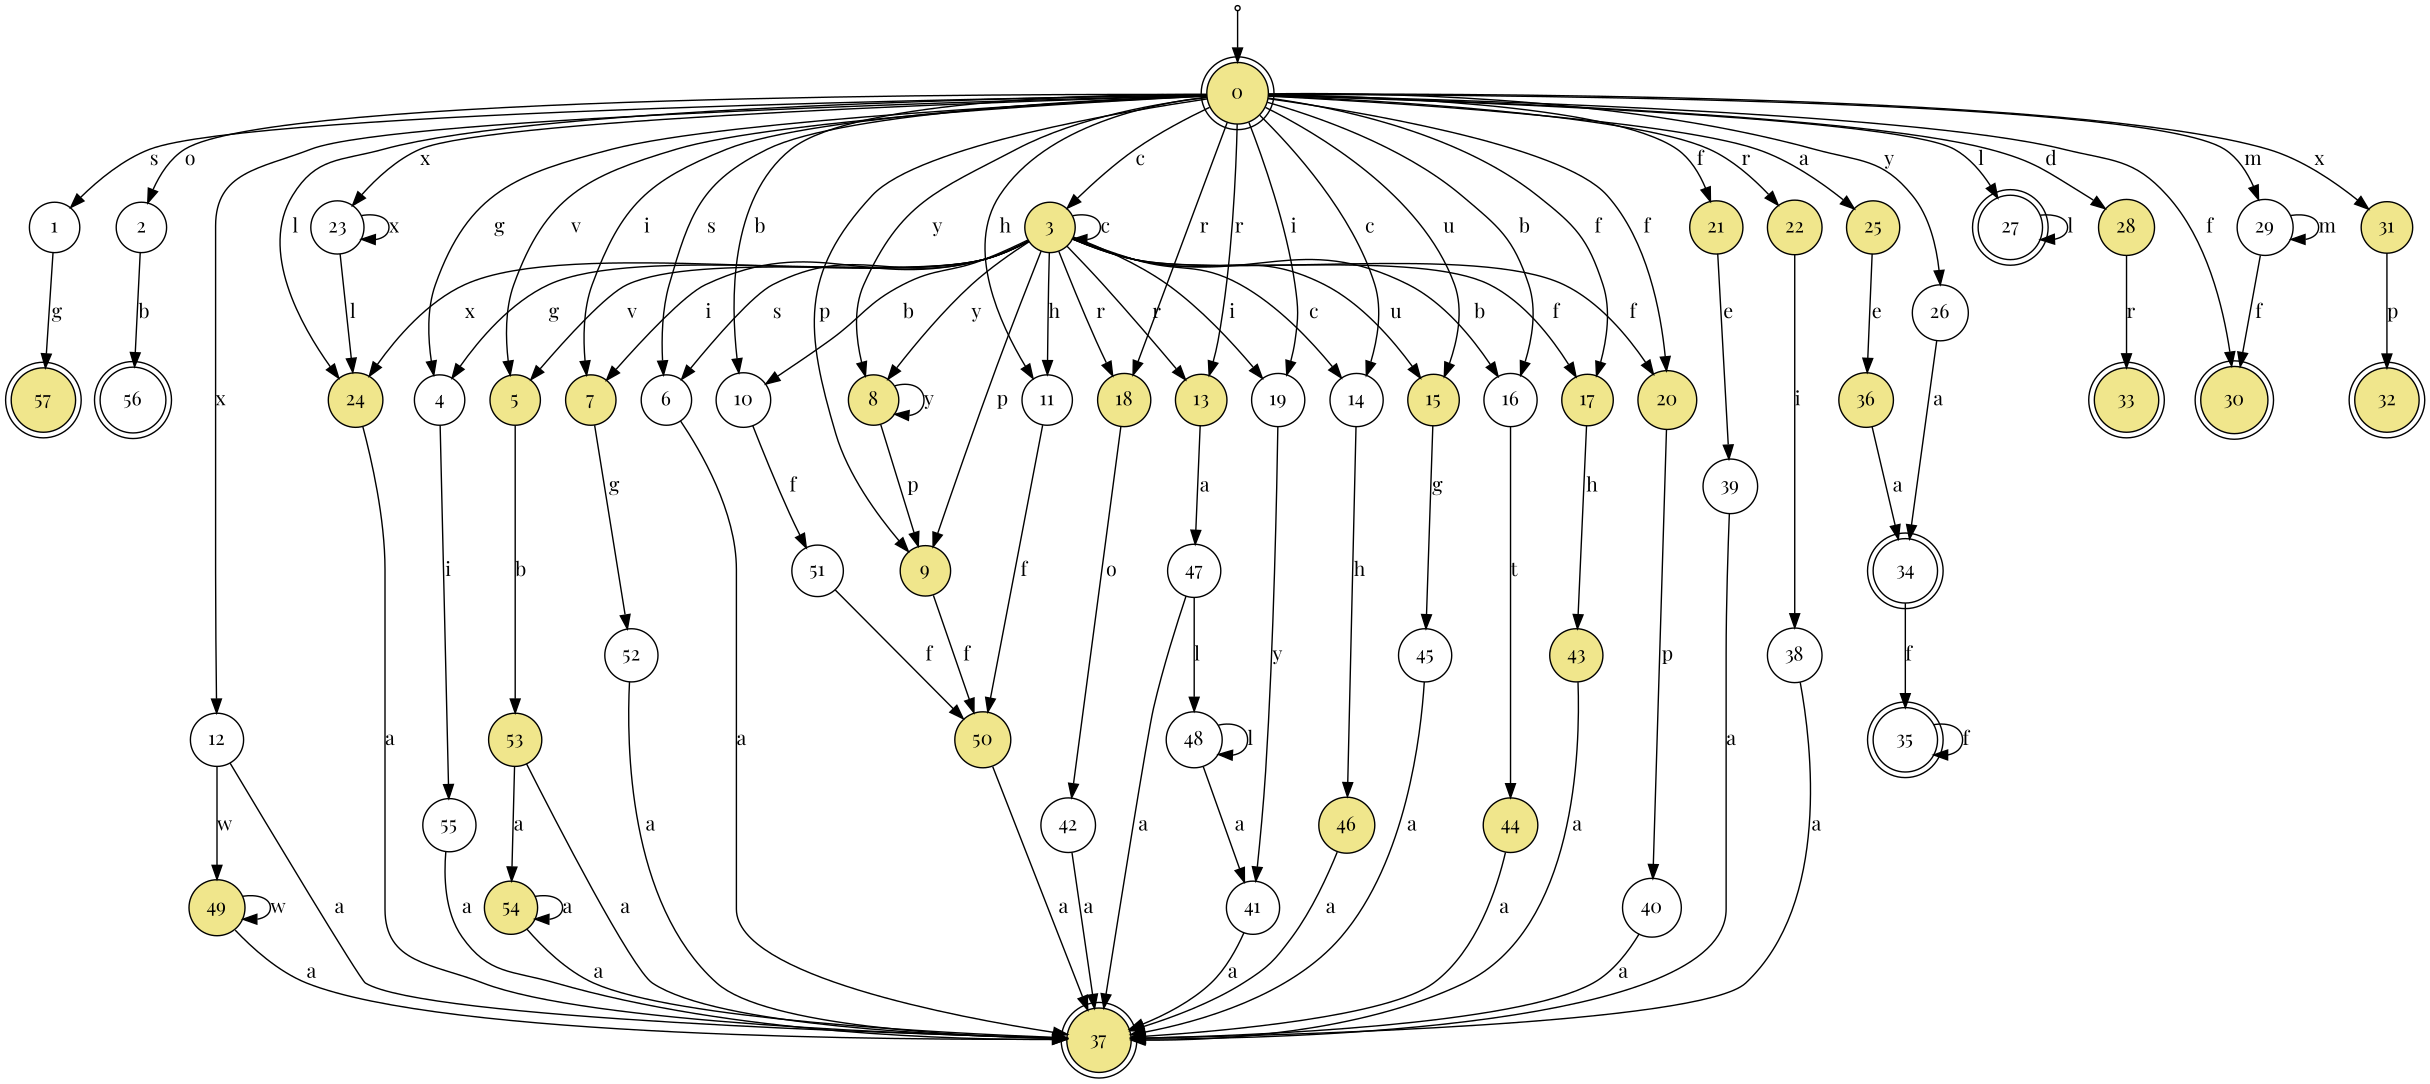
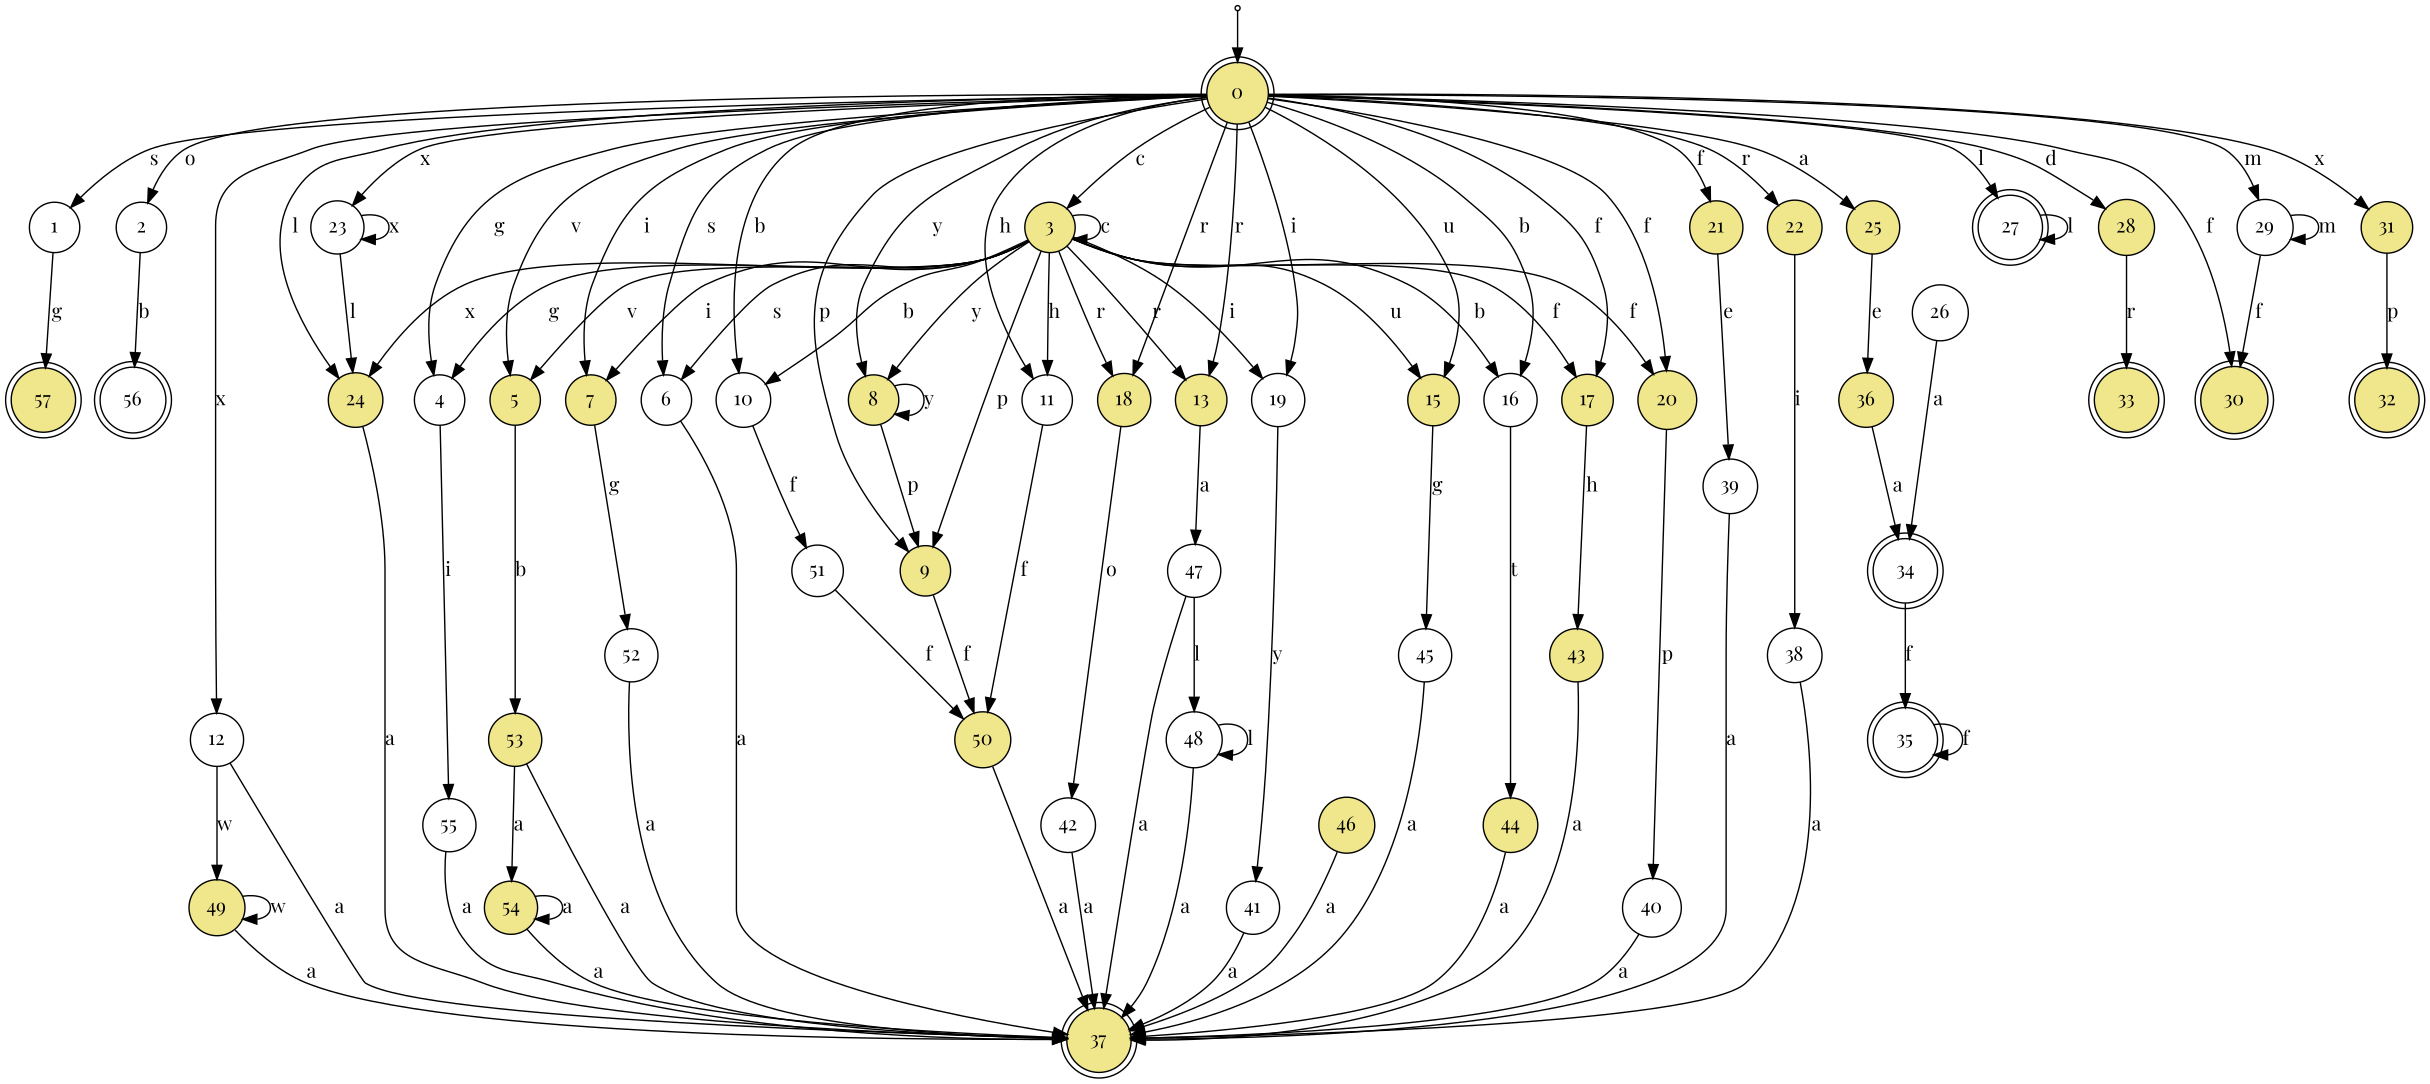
(1694, 124) -> none
(1357, 400) -> none
(1221, 818) -> (1177, 892)
